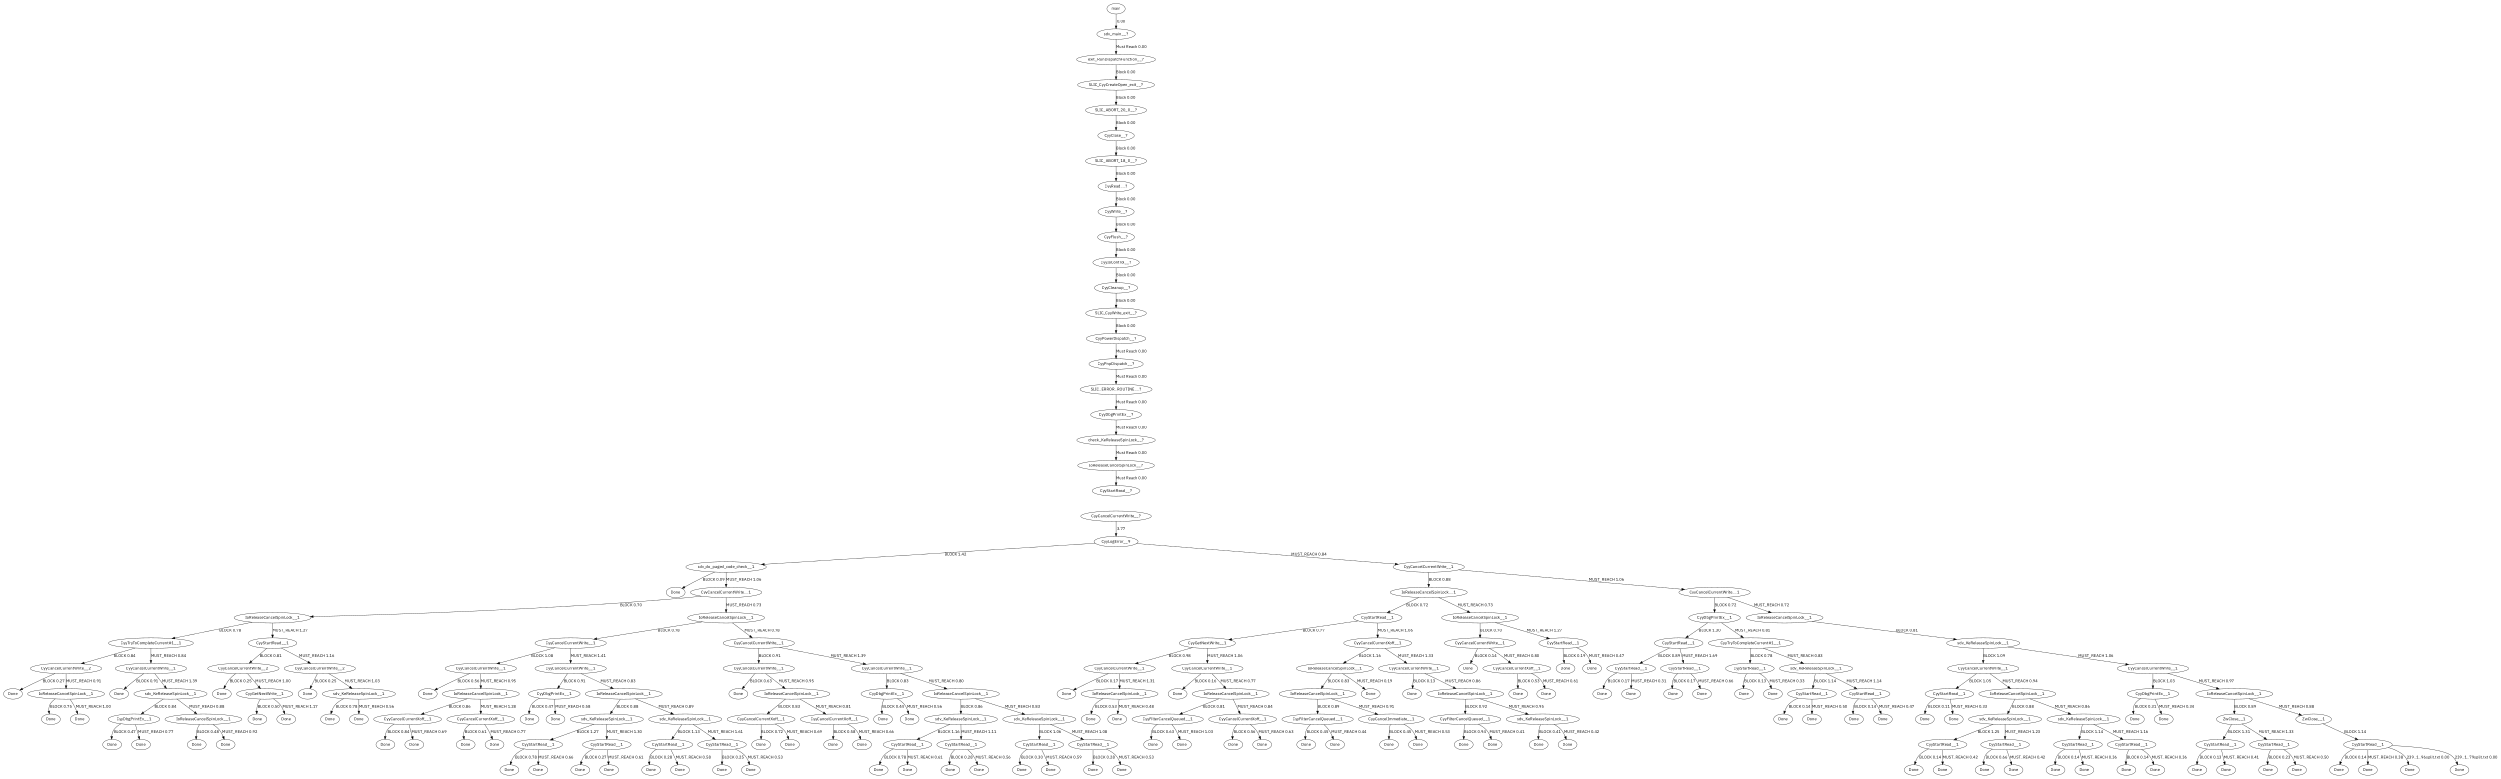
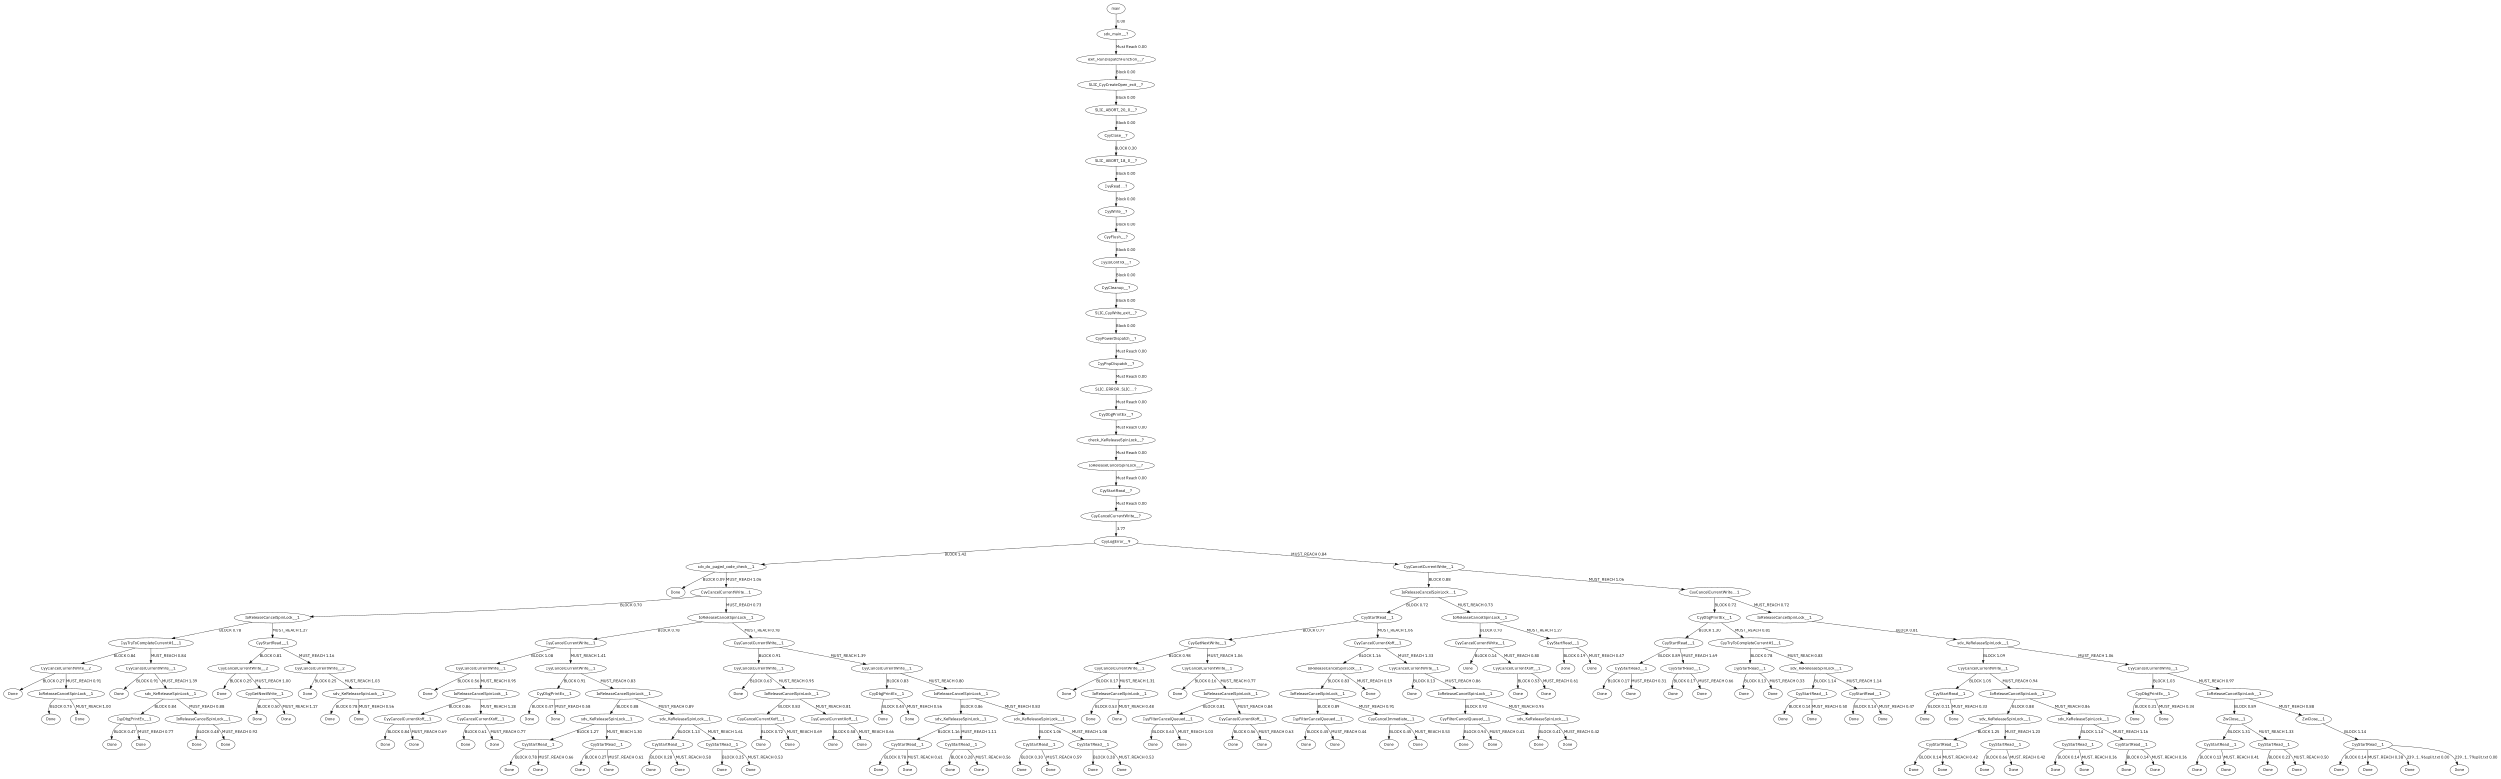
(1126, 148) -> (1126, 148)
(1116, 389) -> (1116, 389)
none -> (1116, 502)
